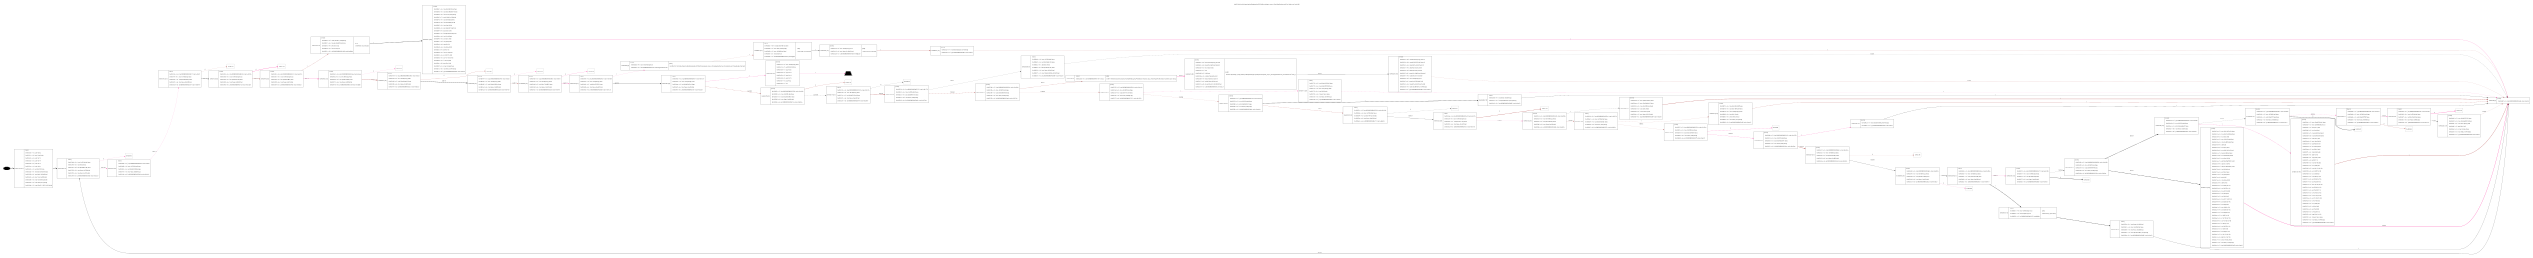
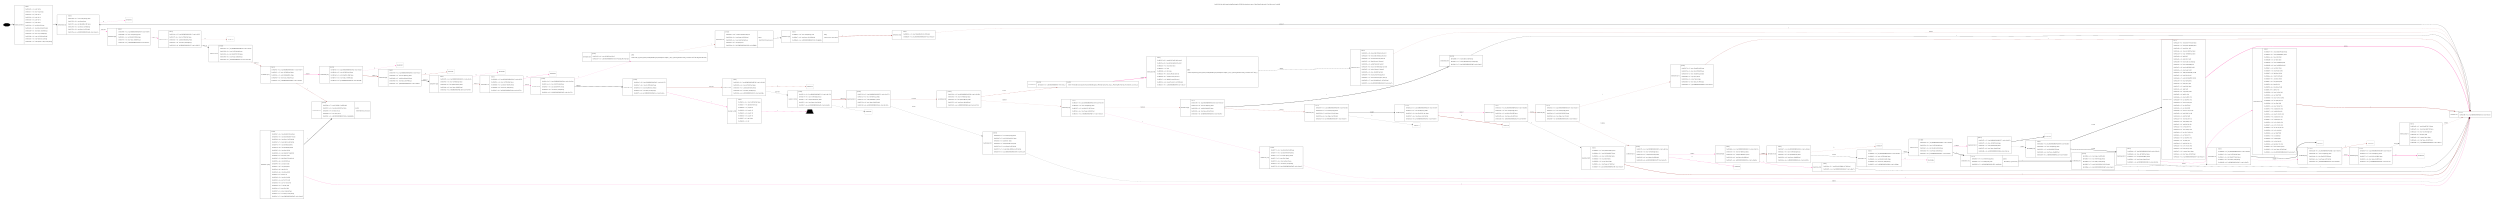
(395, 42) -> (317, 132)
(282, 66) -> none
